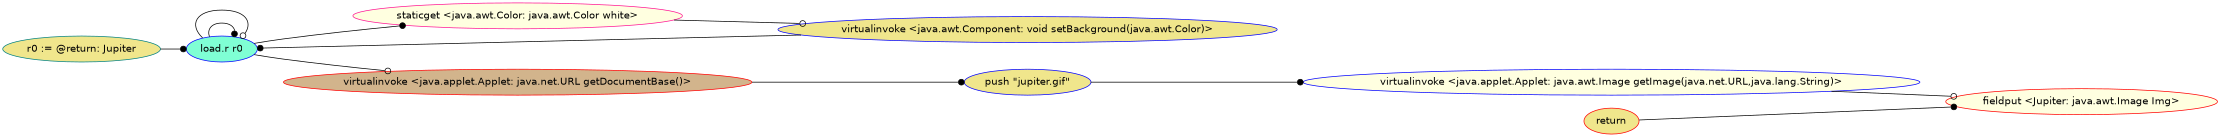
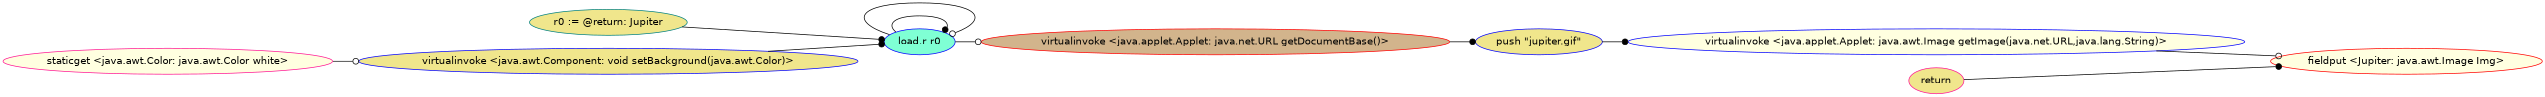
(327, 34) -> none
(1611, 121) -> (1936, 81)
